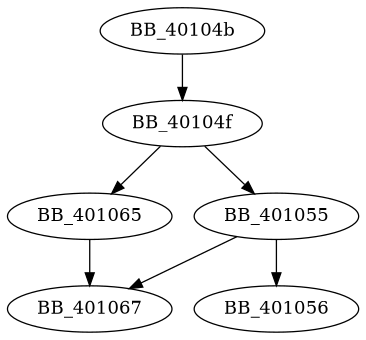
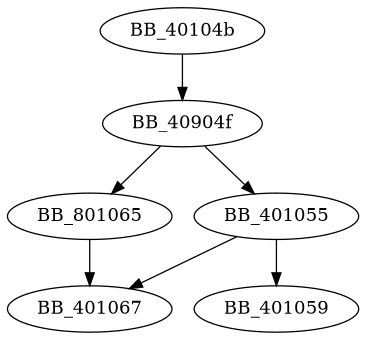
(182, 124) -> (182, 124)
(90, 216) -> (90, 216)
(276, 309) -> (276, 309)
